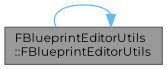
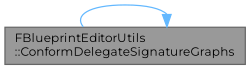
(84, 46) -> (125, 46)
